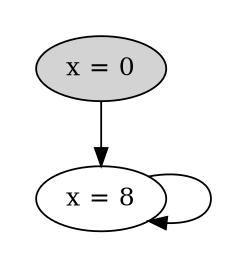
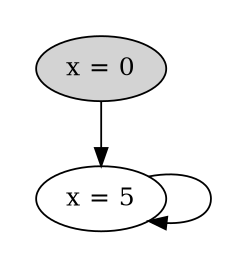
(101, 199) -> (101, 199)
